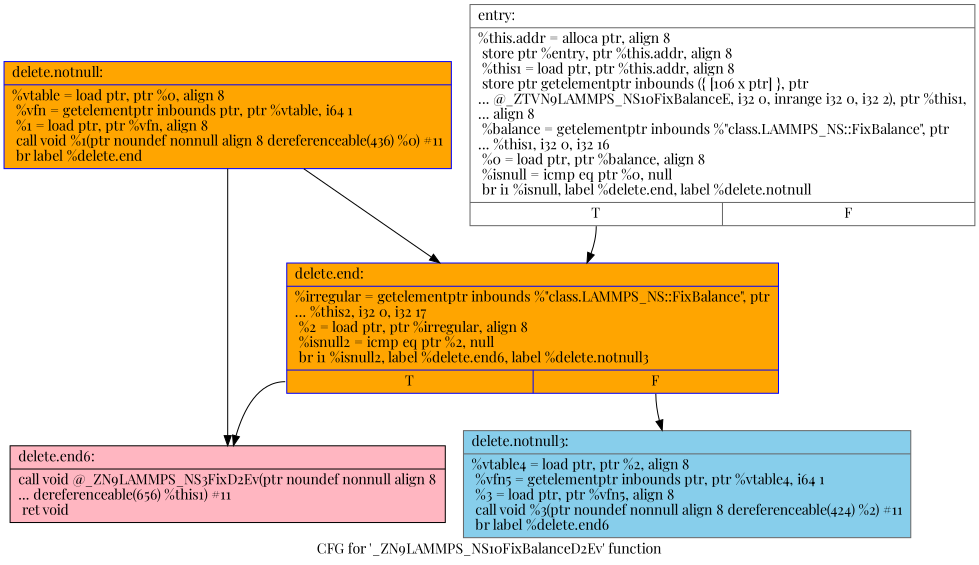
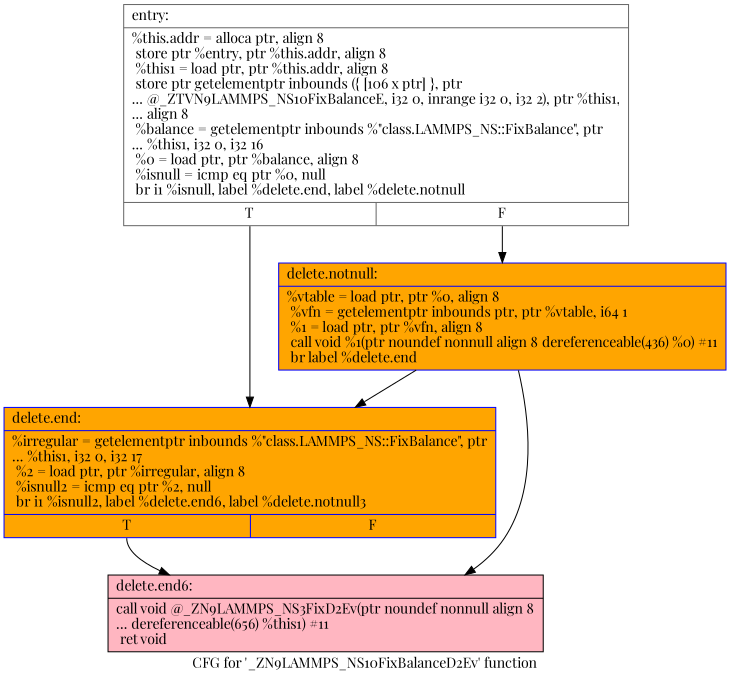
none -> (502, 239)
(361, 313) -> (78, 457)
(687, 484) -> none
